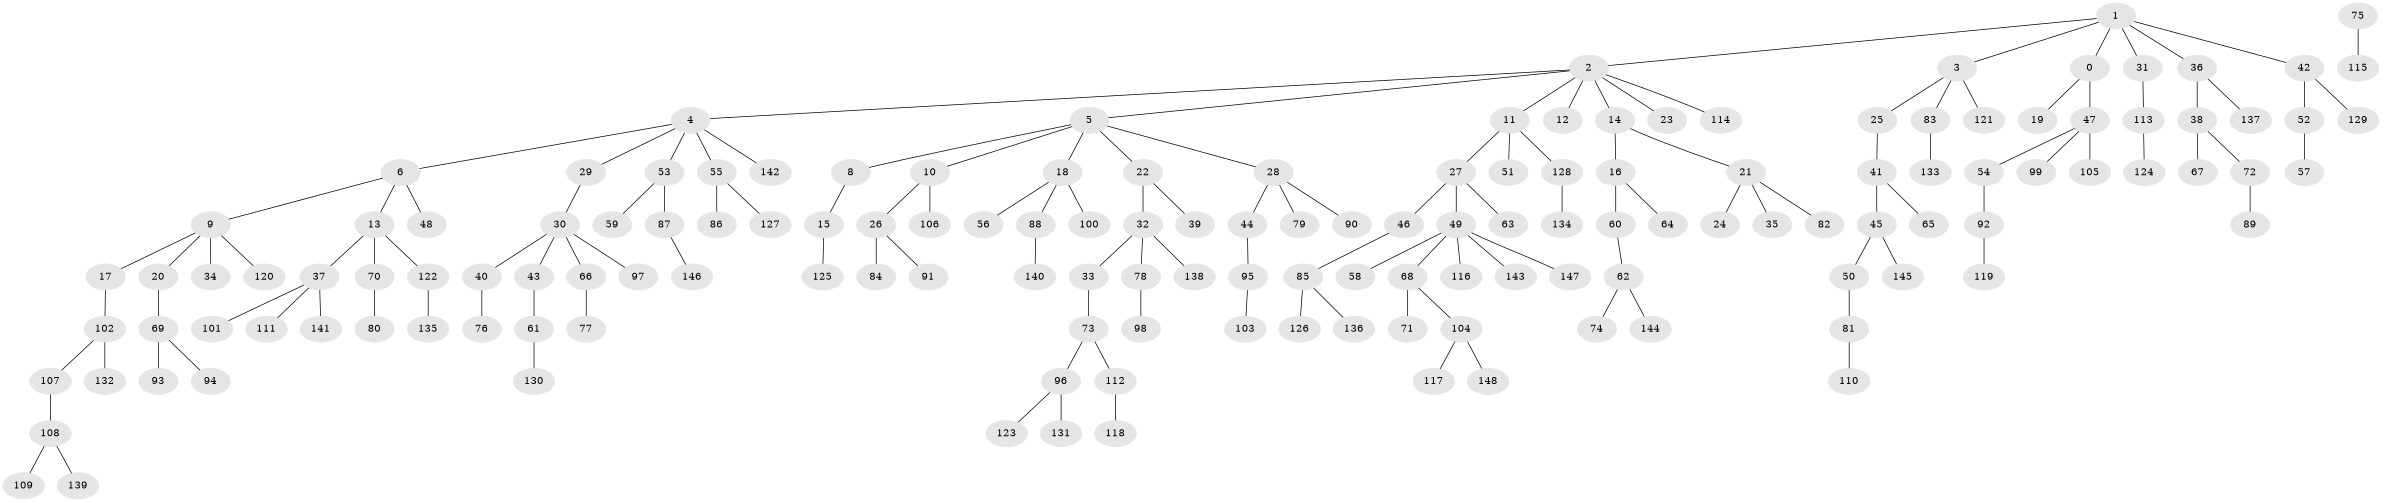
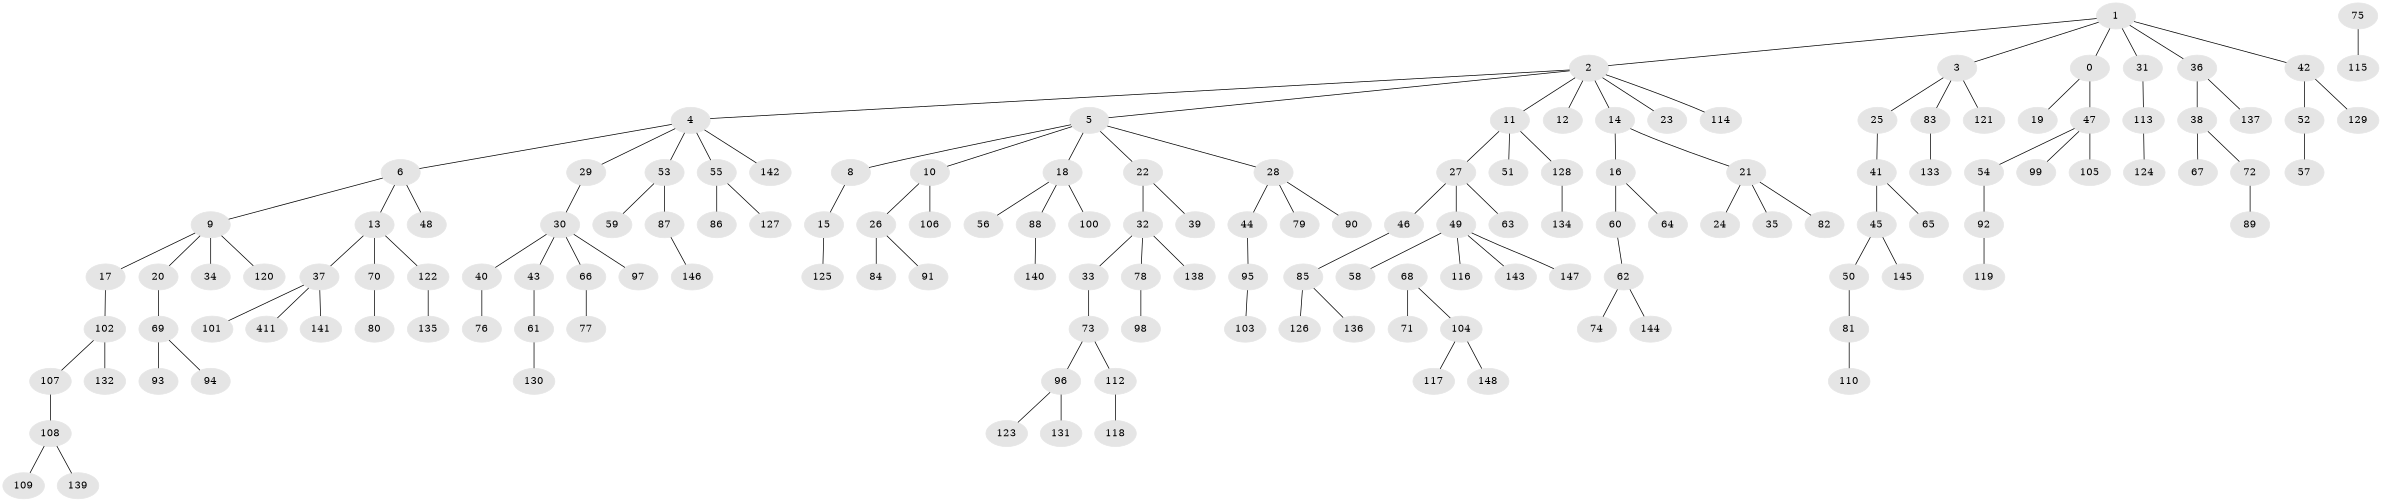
(1432, 251) -> none
(267, 329) -> (267, 329)
